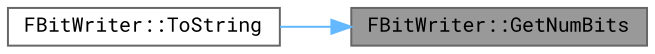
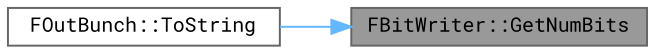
(144, 27) -> (144, 27)
